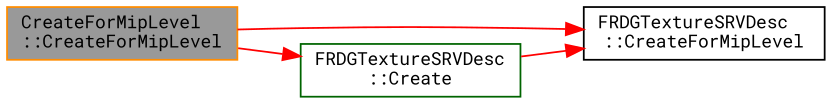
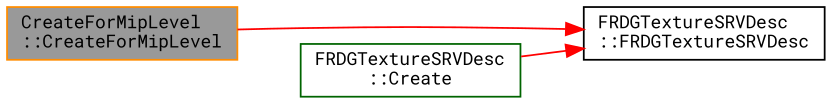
(704, 33) -> (704, 33)
(260, 51) -> none
